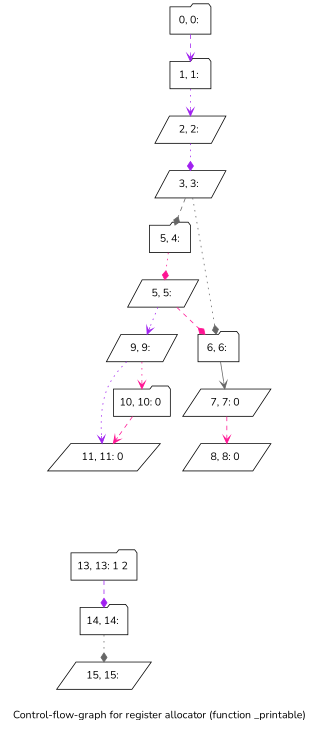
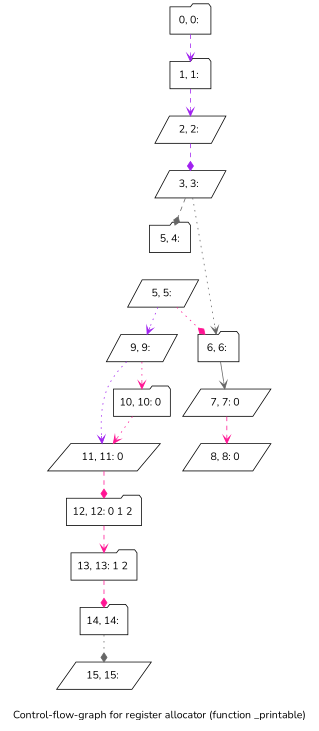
(190, 99) -> (190, 99)
(190, 152) -> (190, 152)
(167, 262) -> none
(204, 262) -> (204, 262)
(188, 318) -> (188, 318)
(125, 427) -> (125, 427)
none -> (104, 512)
(104, 589) -> (104, 589)
